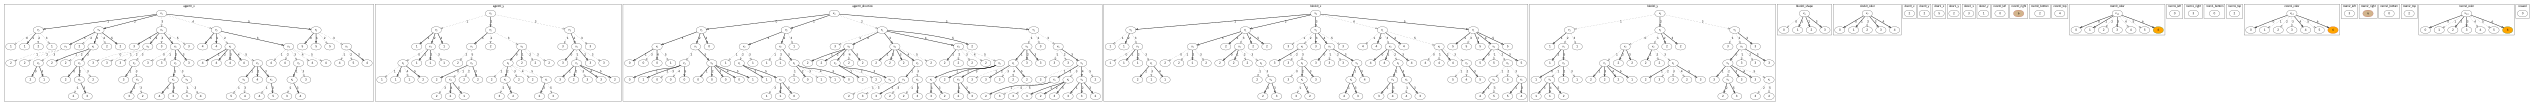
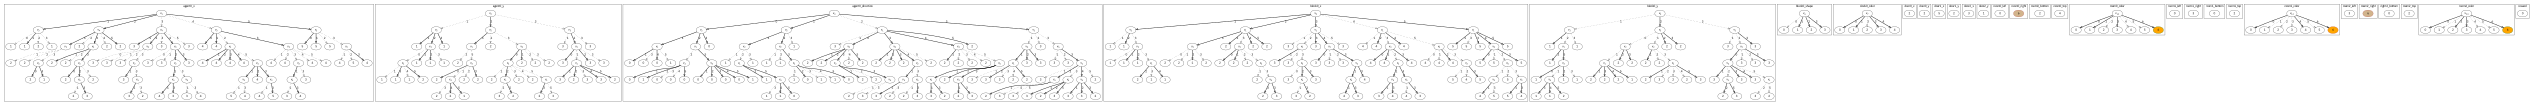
(2389, 6) -> (2389, 6)
